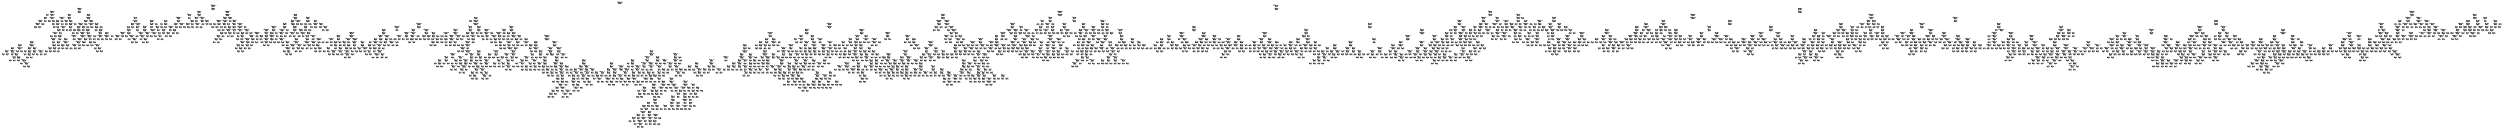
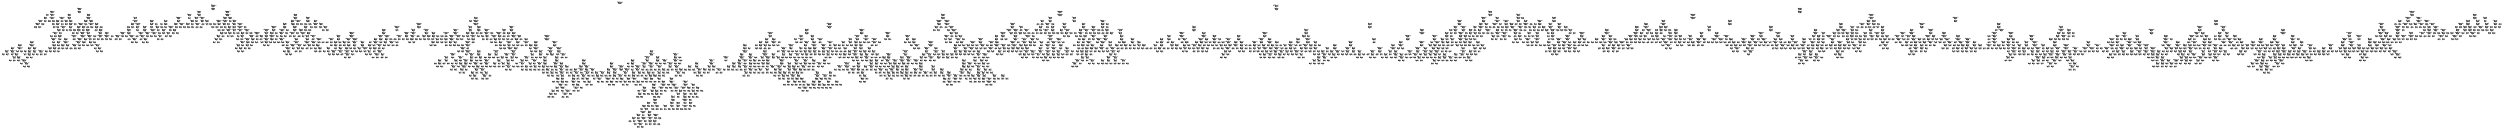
(1753, 54) -> none
none -> (655, 70)
